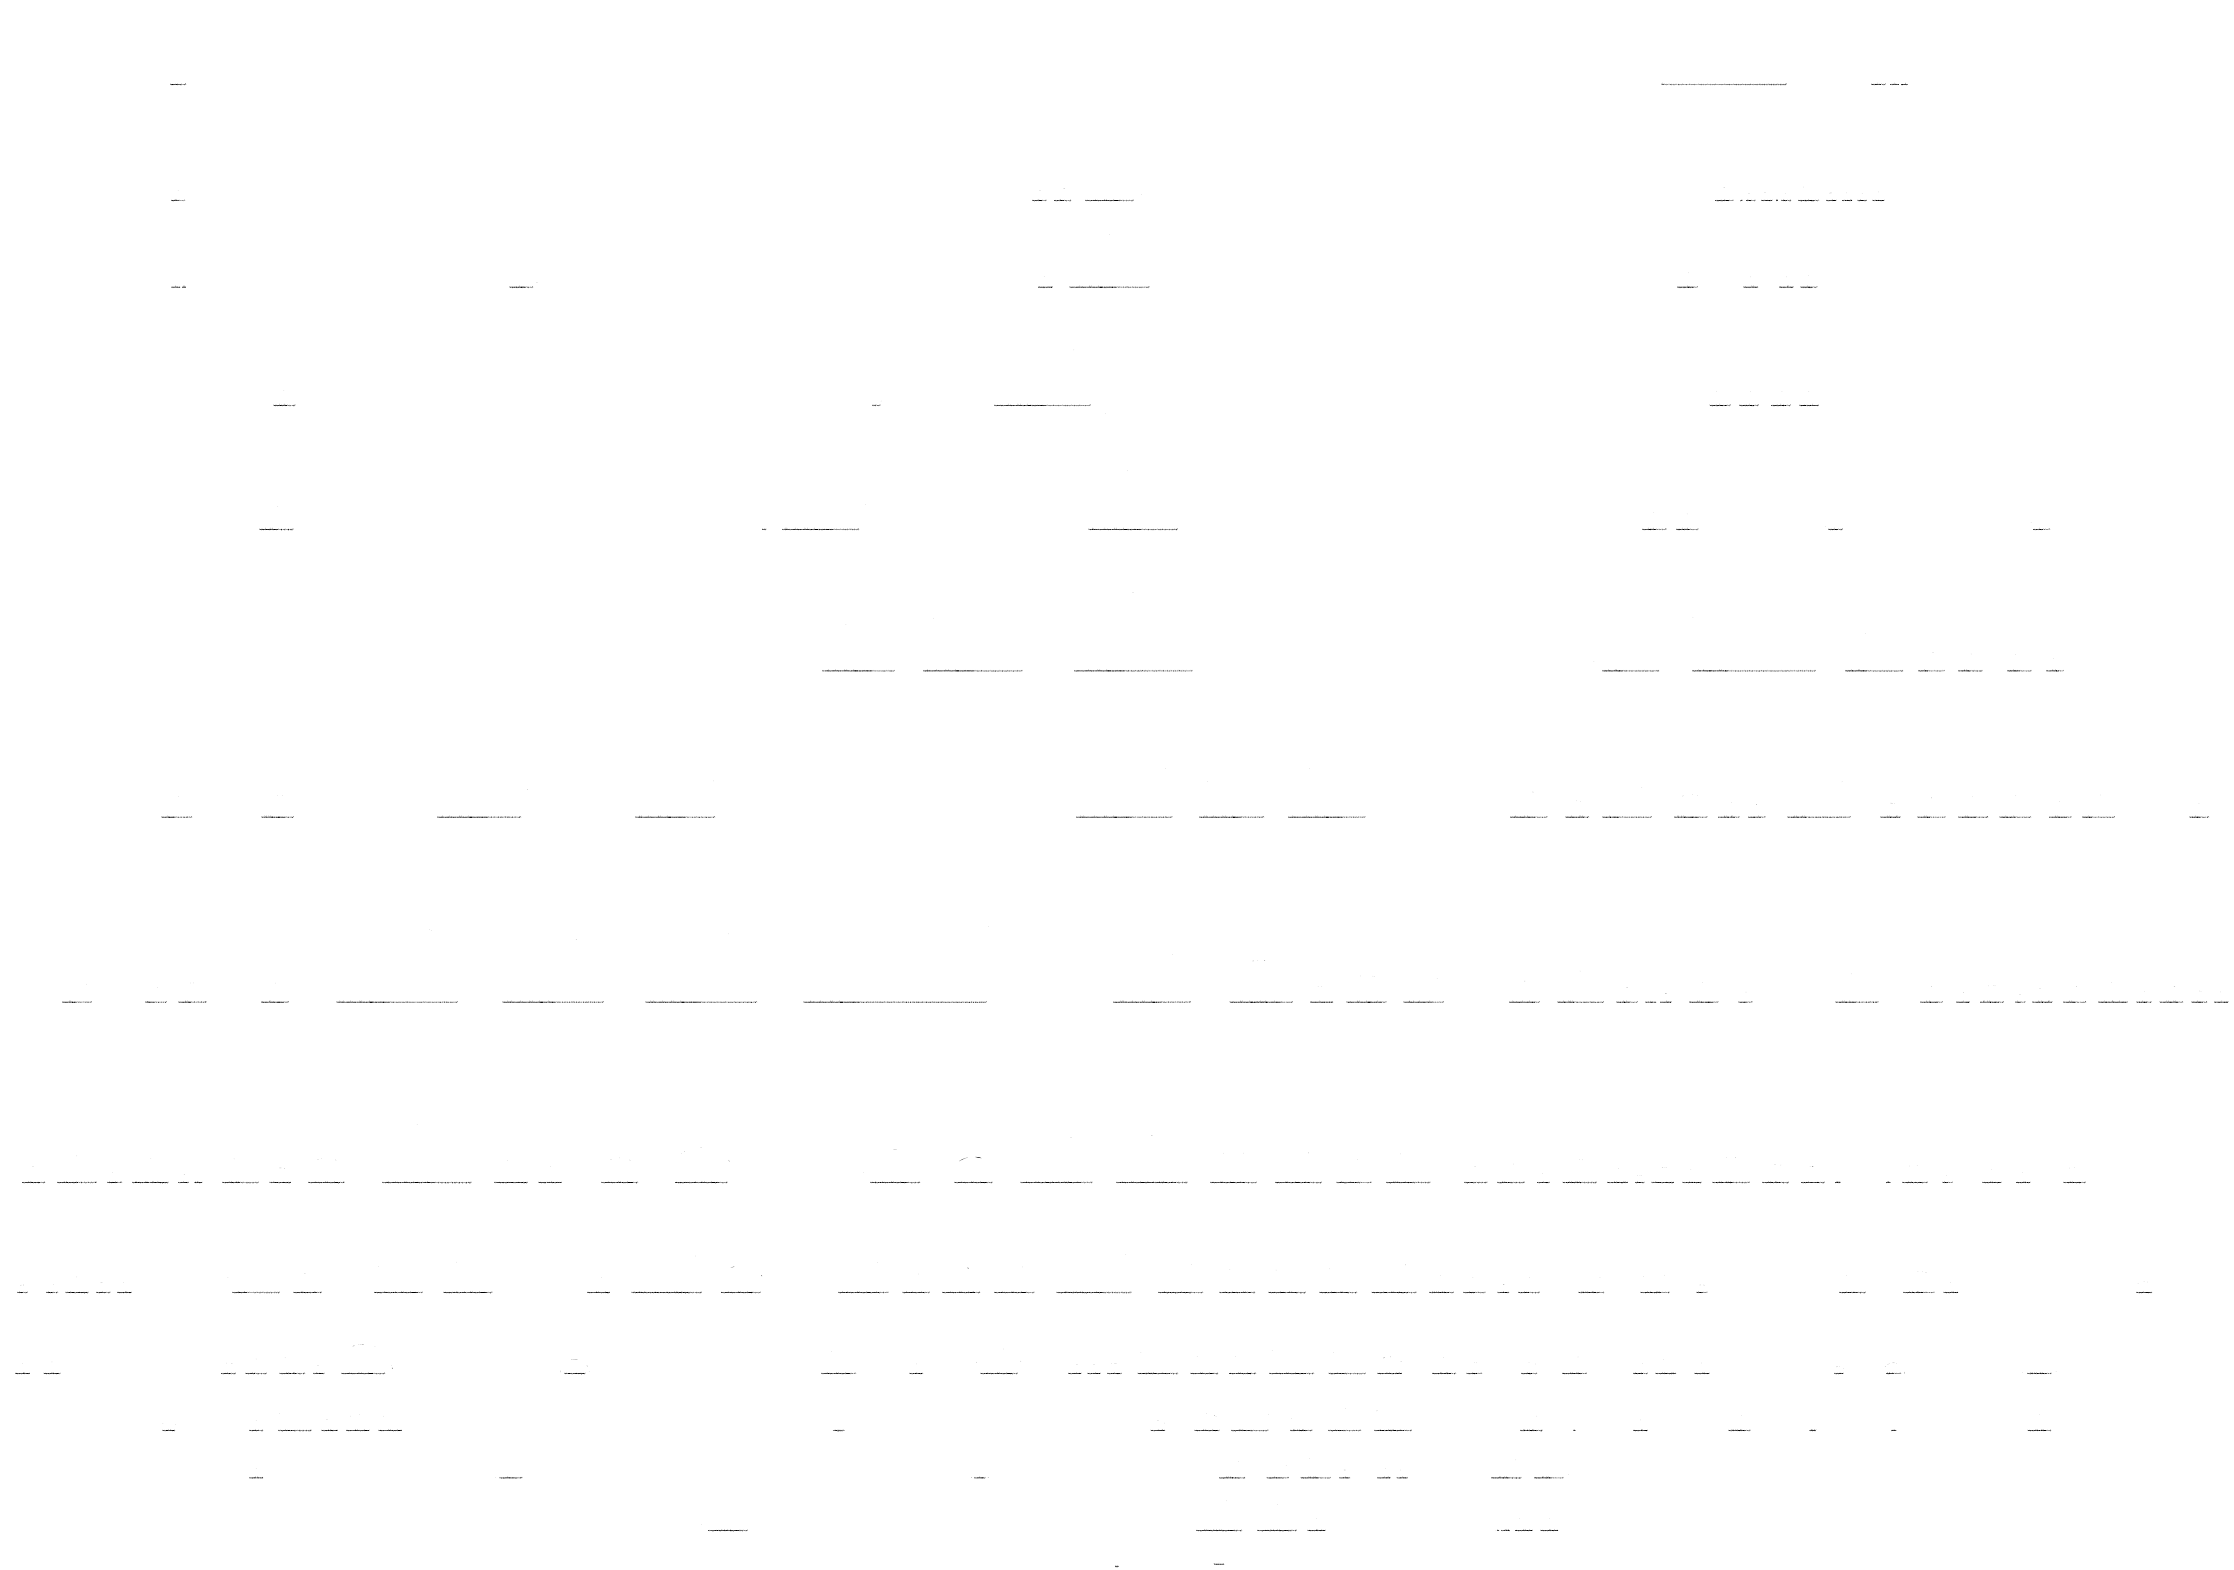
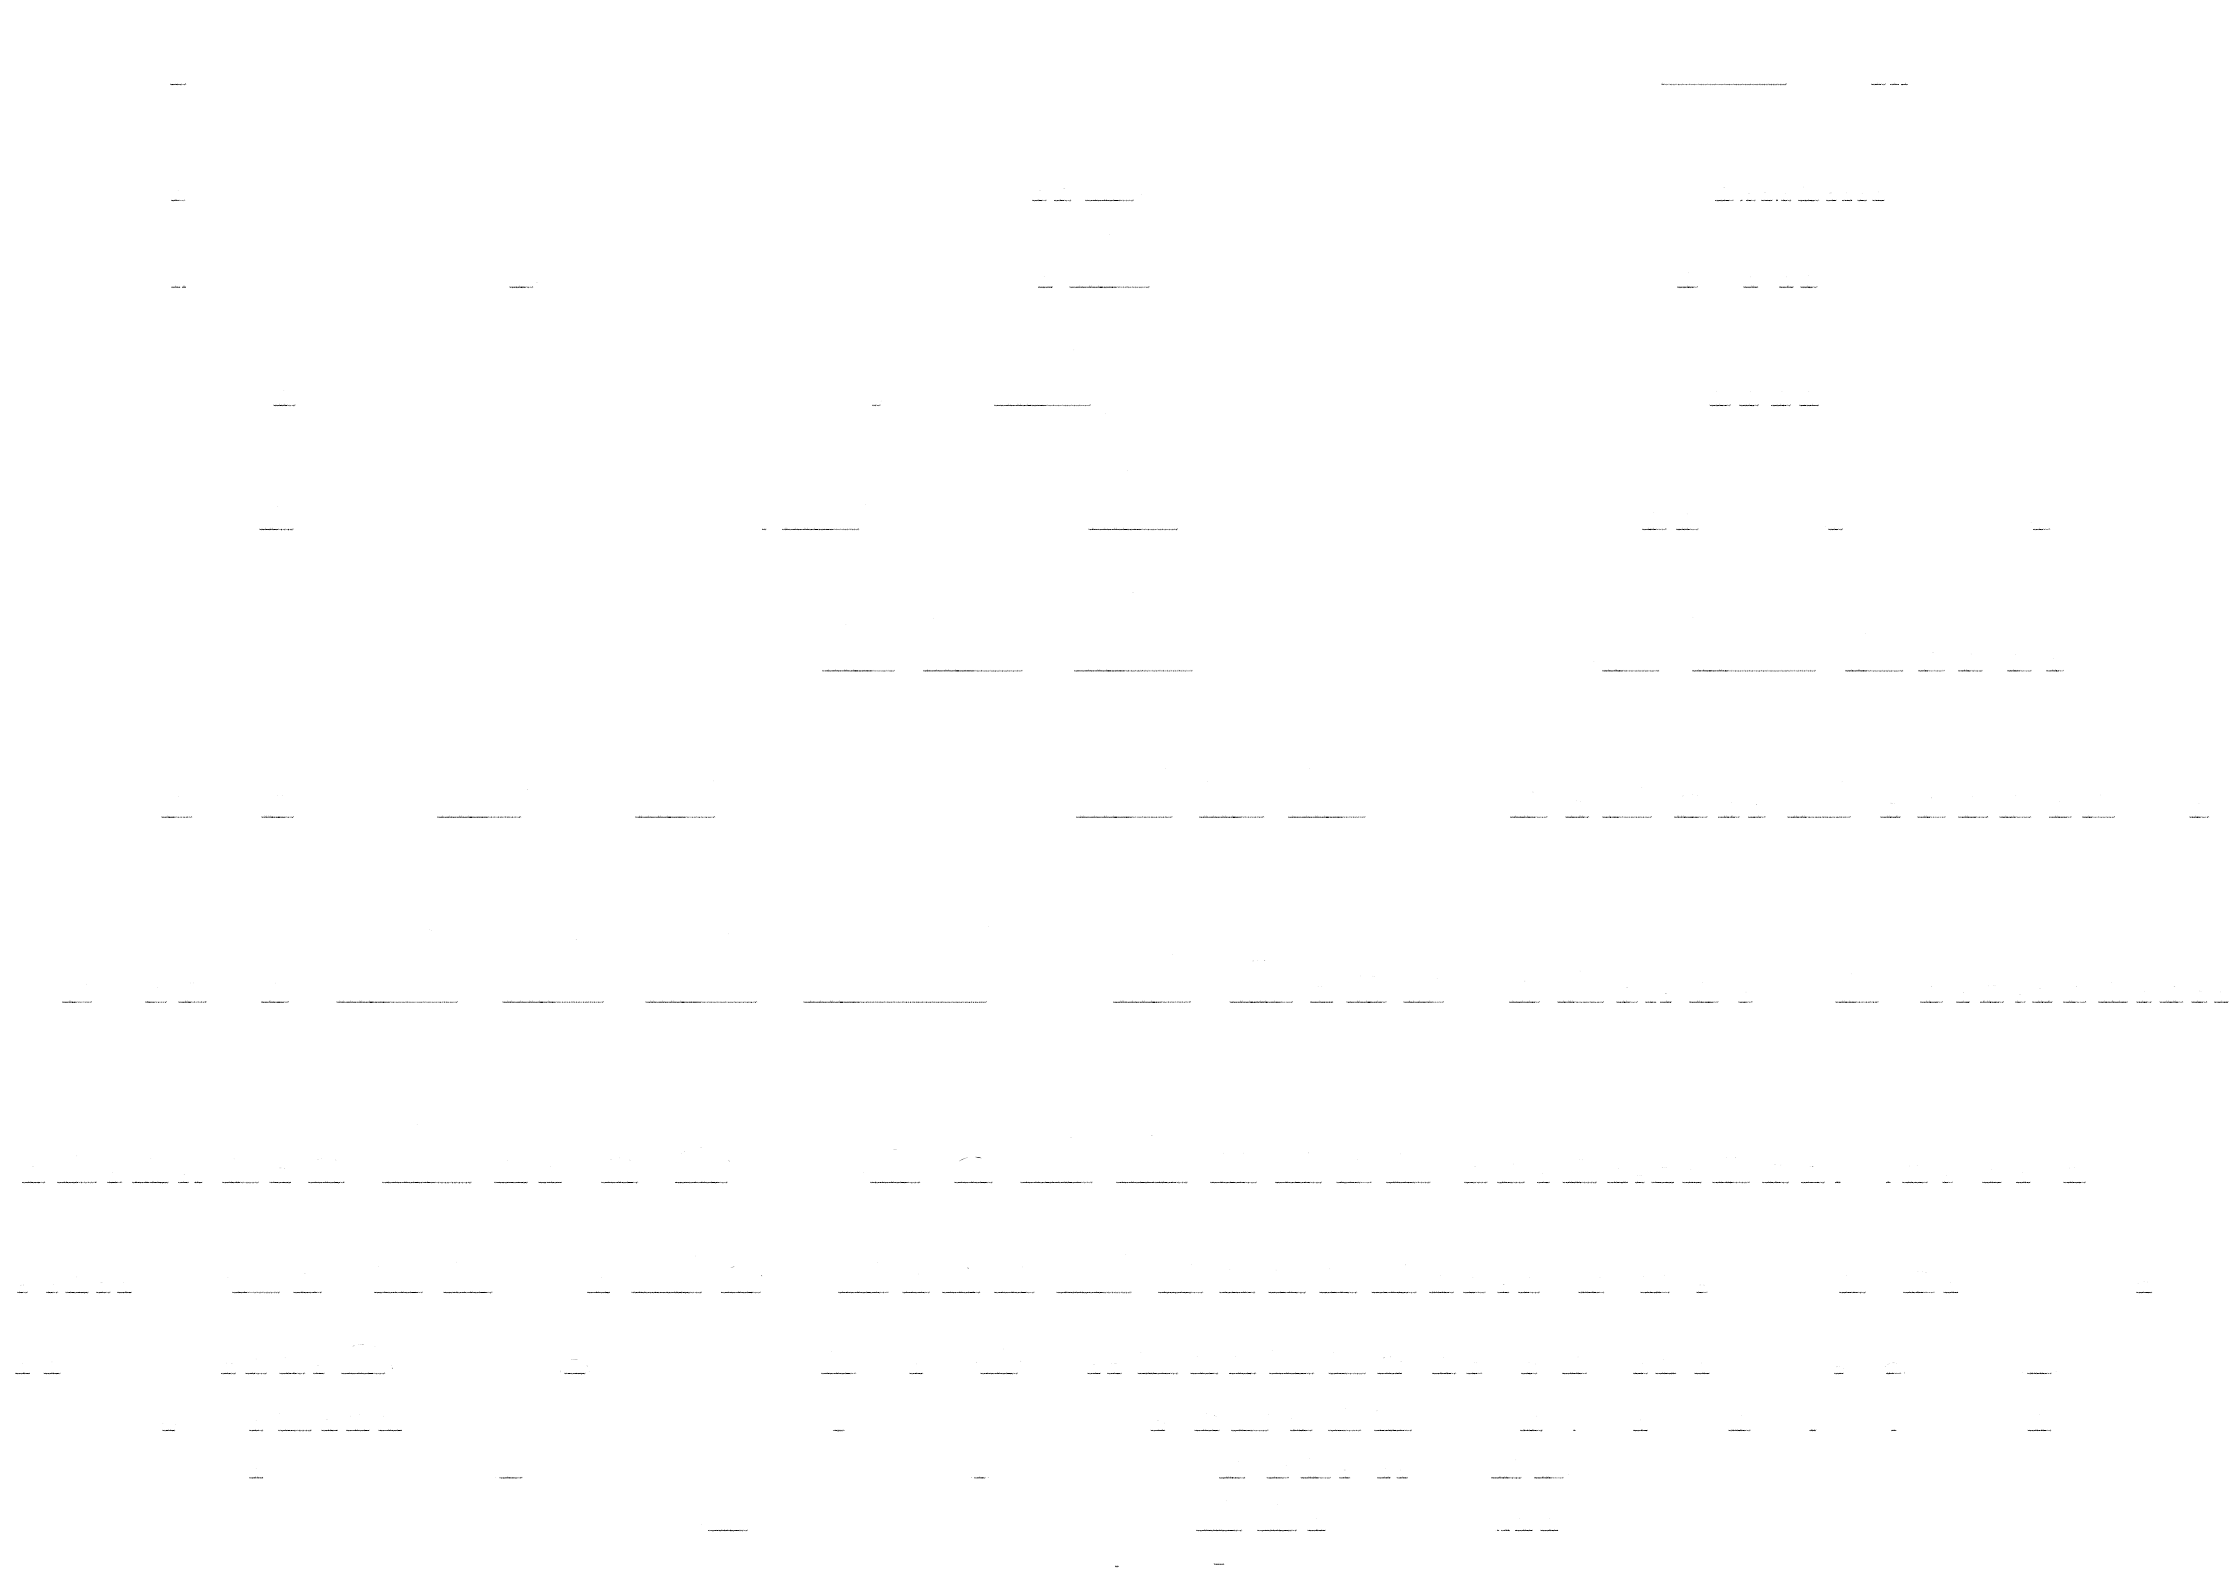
(1075, 1374) -> none
